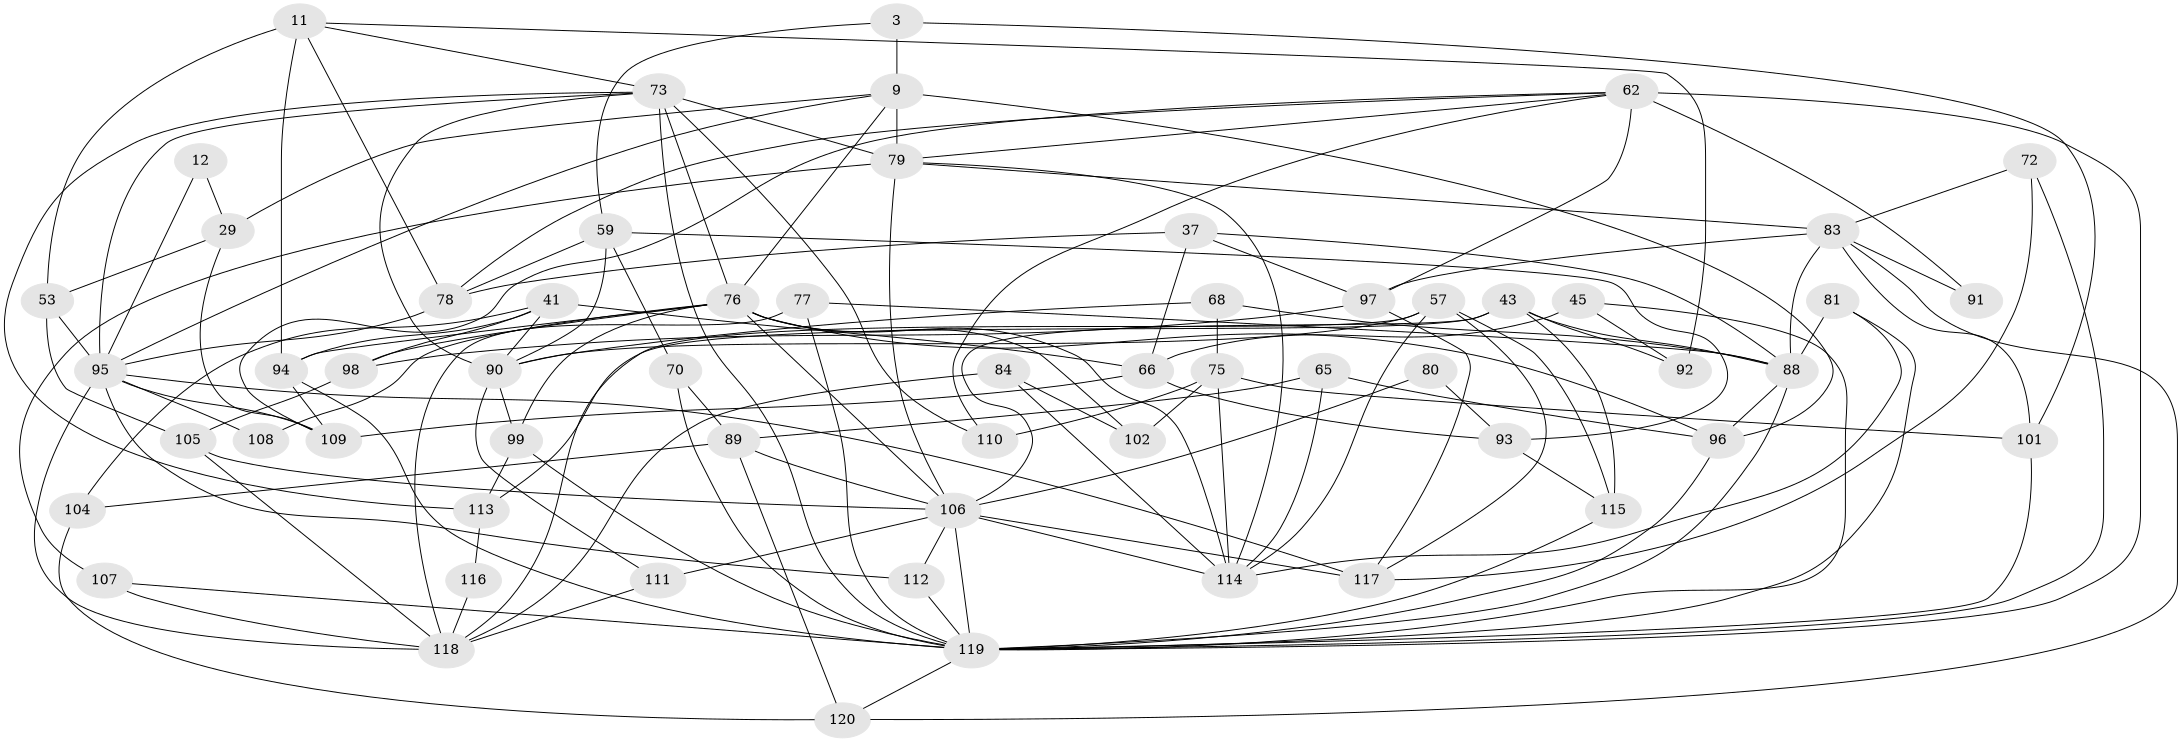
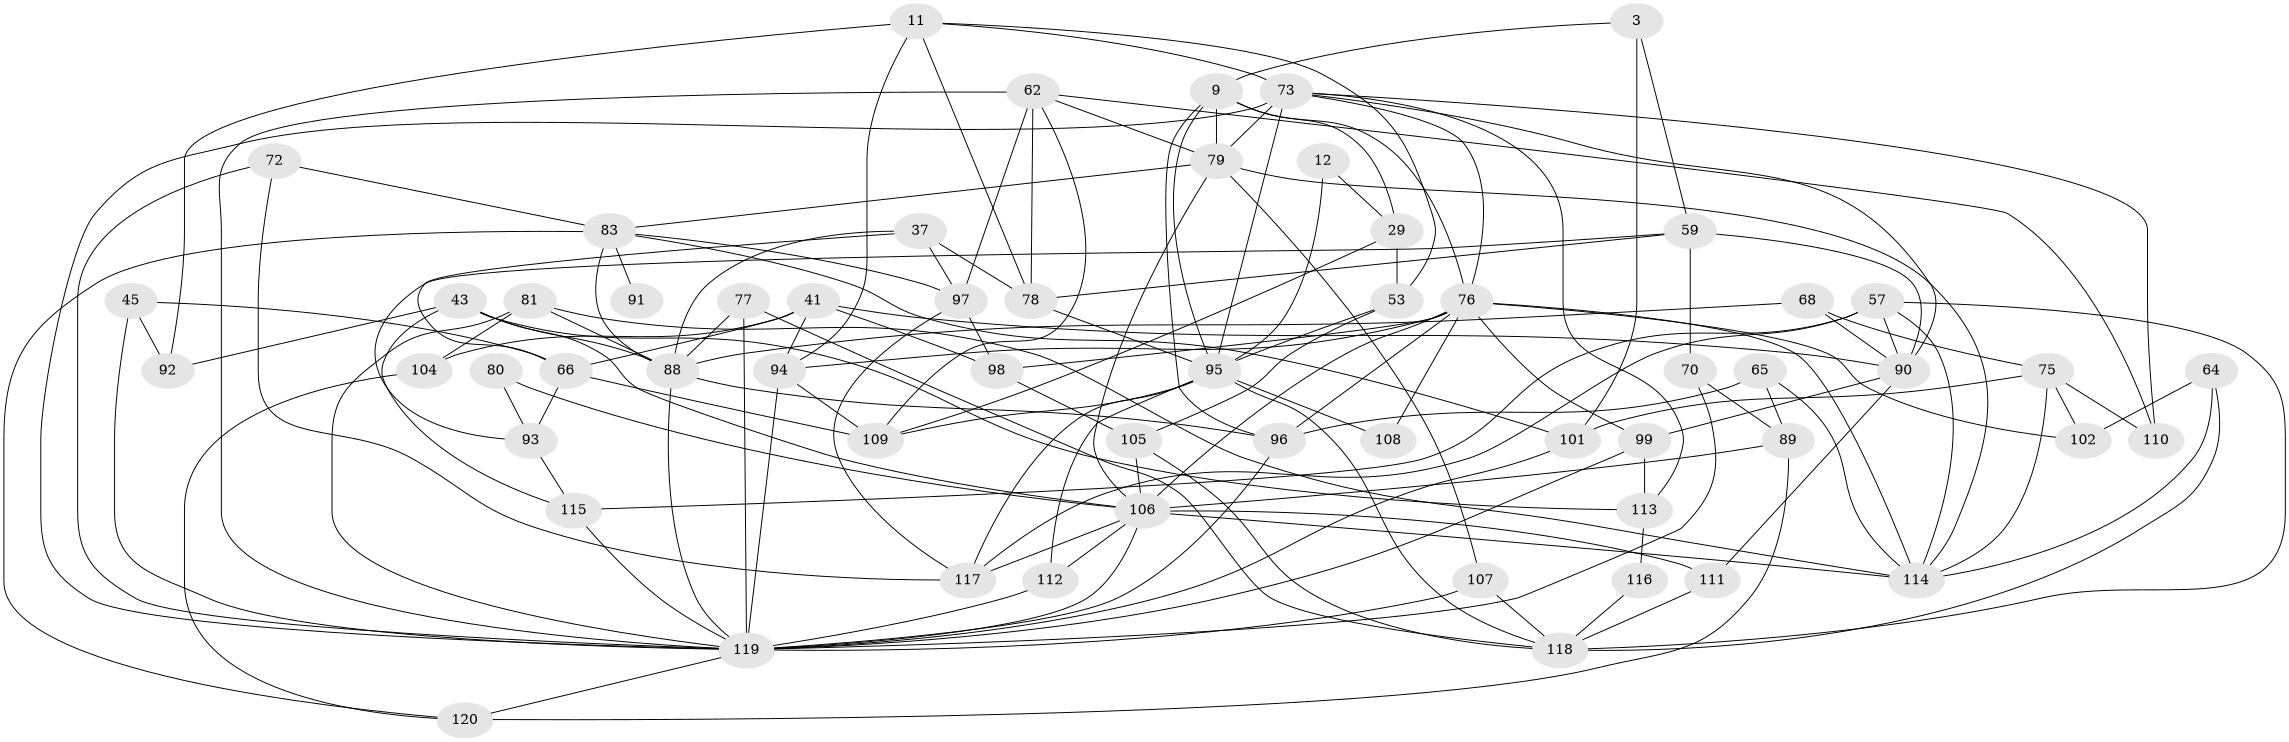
(1815, 182) -> none
(1004, 371) -> (2212, 371)
(422, 474) -> (481, 334)
